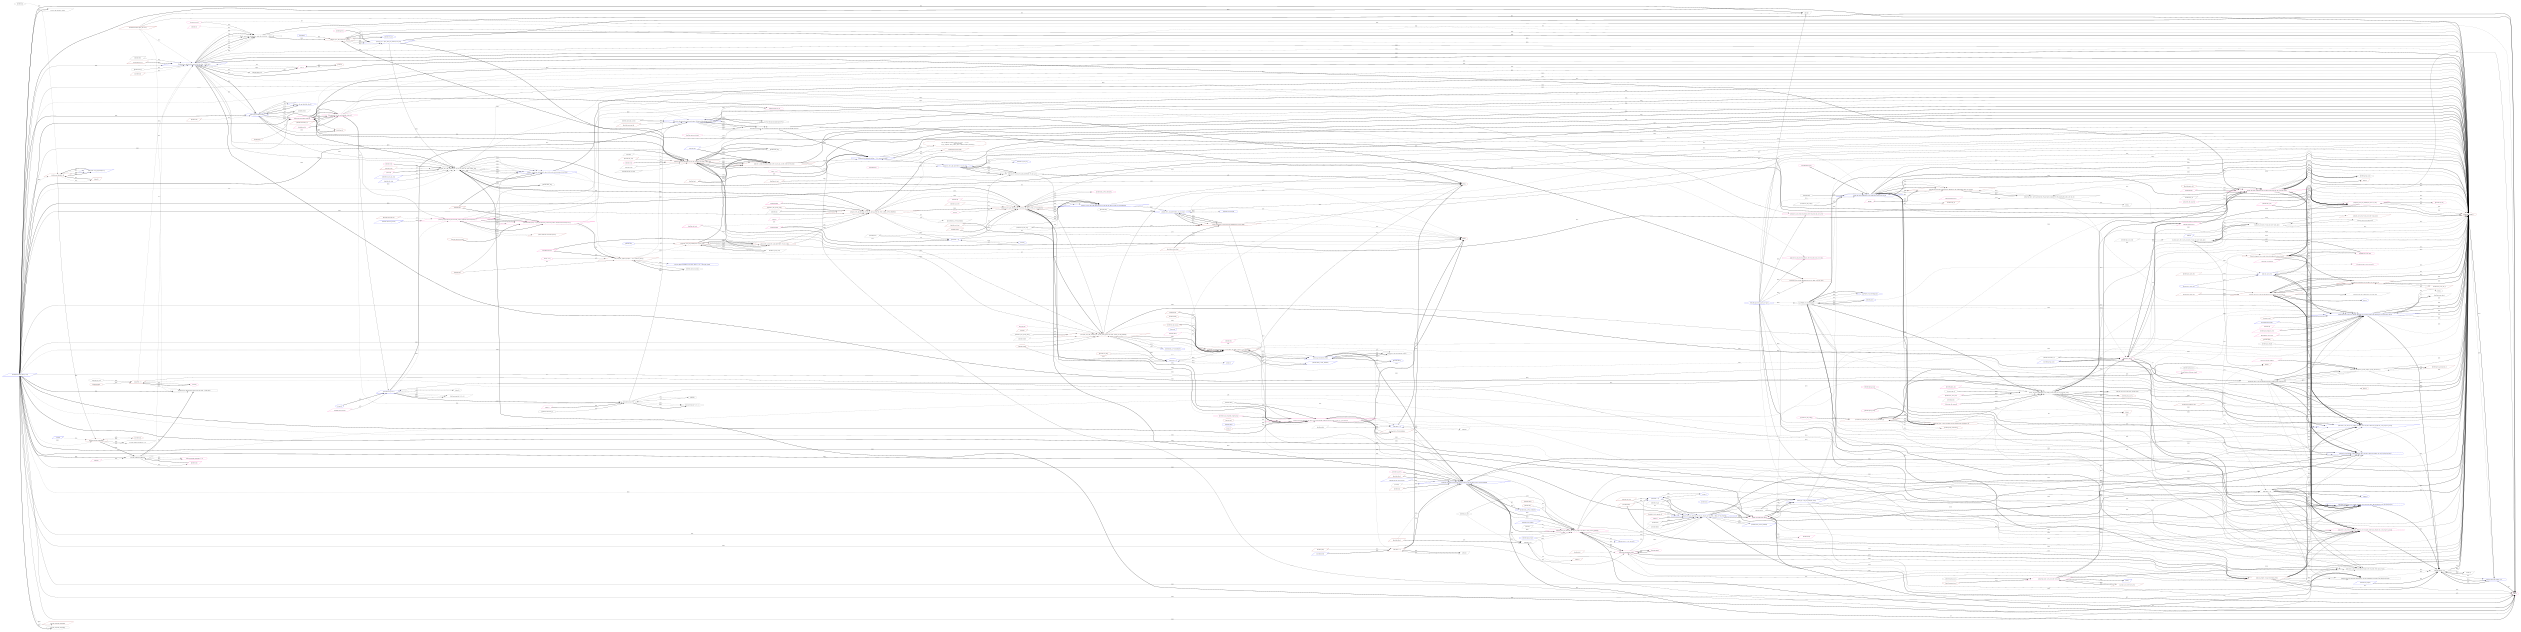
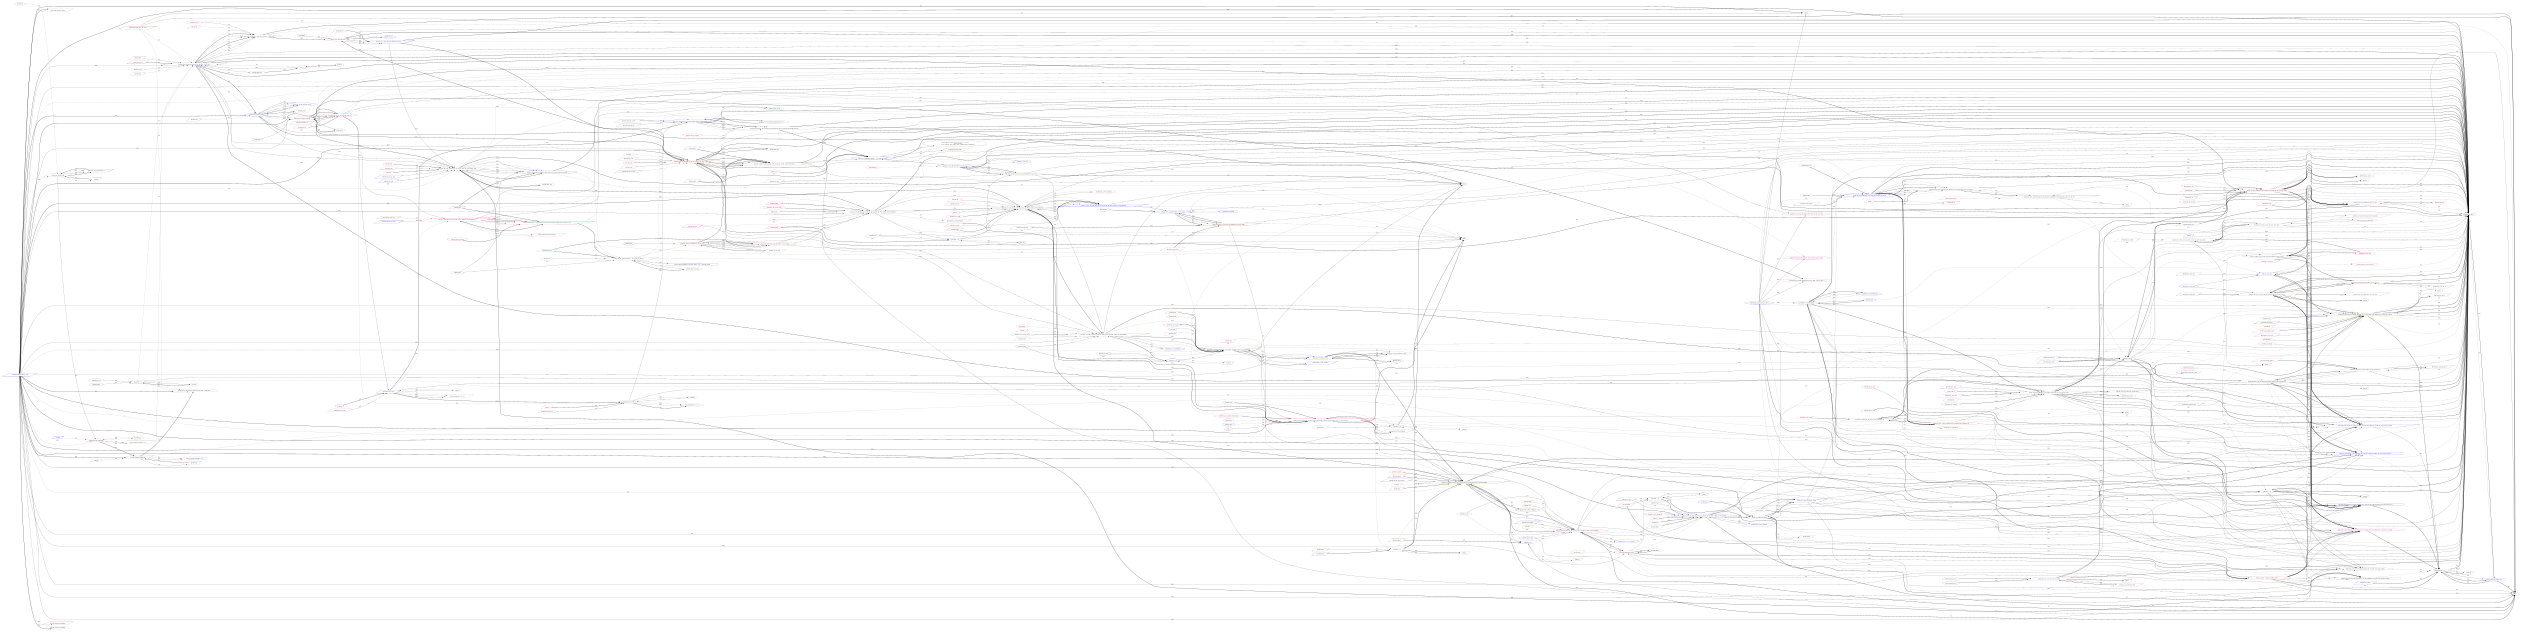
none -> (955, 217)
